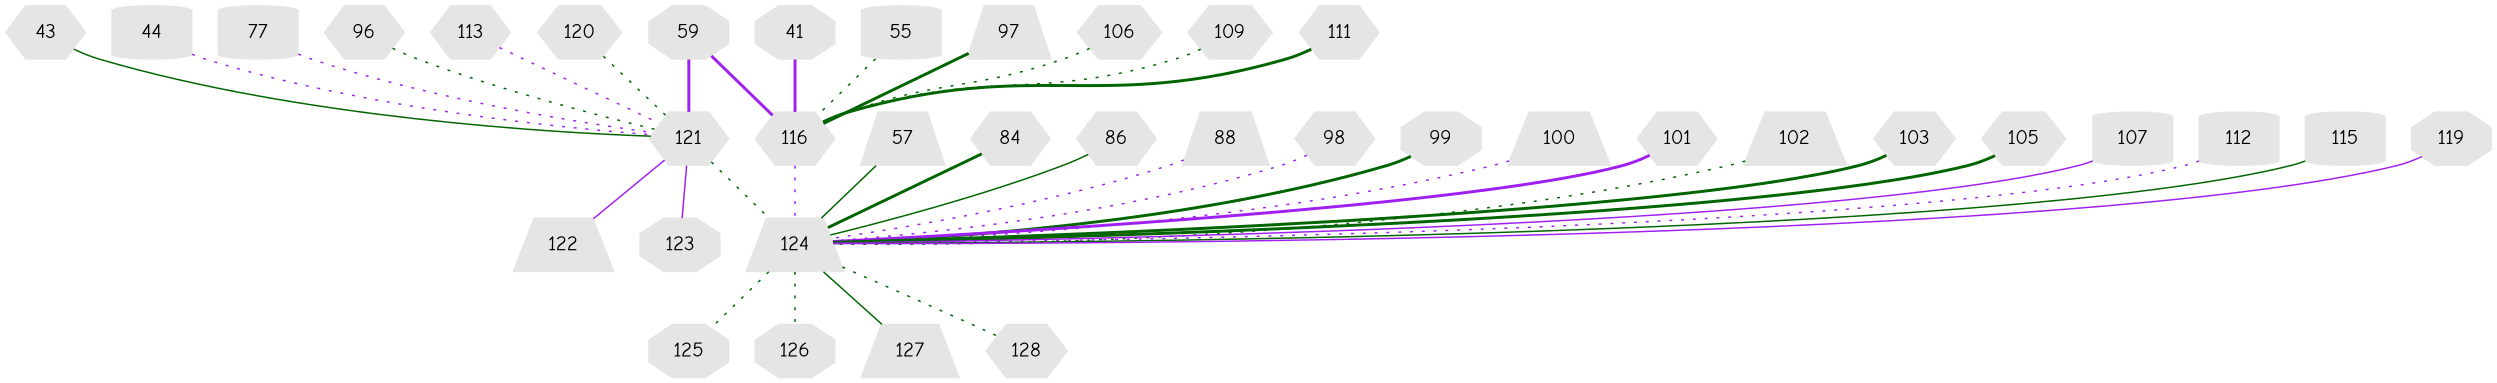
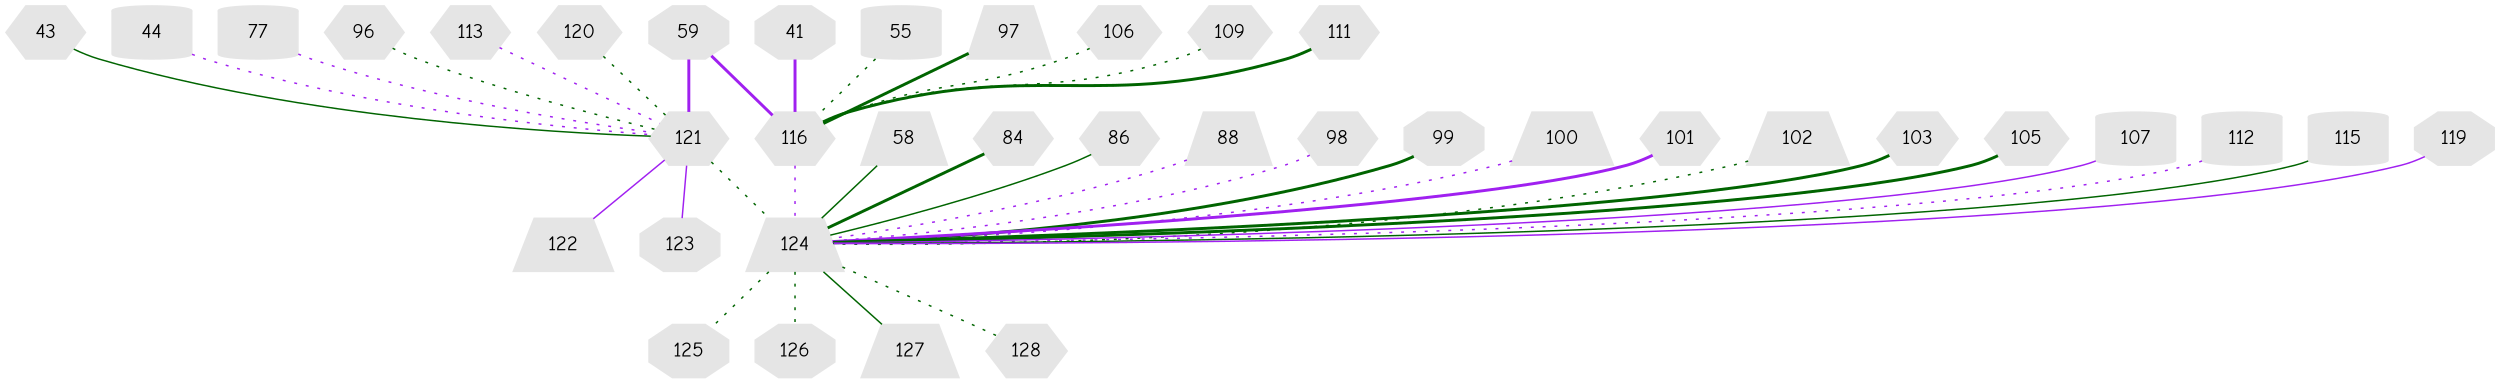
(903, 139) -> (904, 139)
